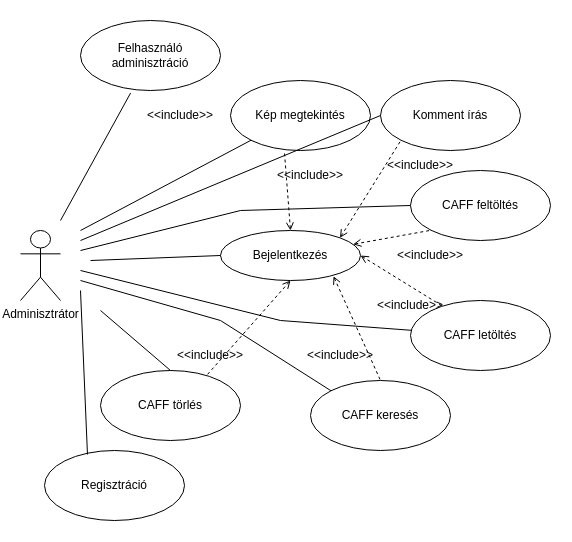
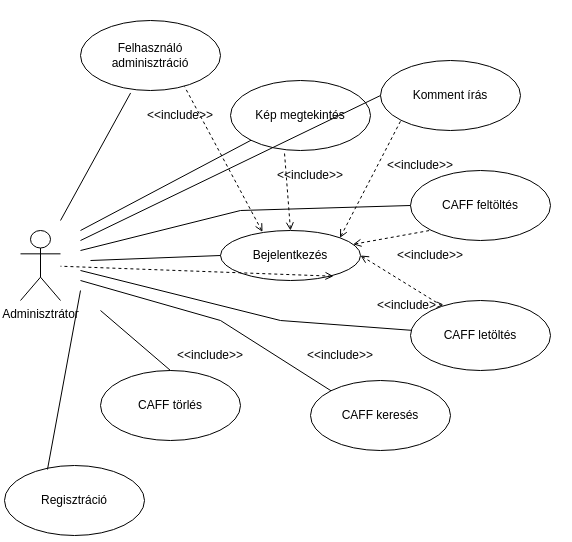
(451, 116) -> (451, 96)
none -> (223, 159)
(249, 328) -> none
(357, 329) -> (197, 271)
(115, 486) -> (75, 501)
